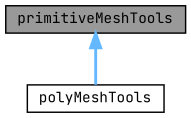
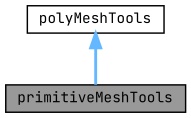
(96, 66) -> (96, 66)
